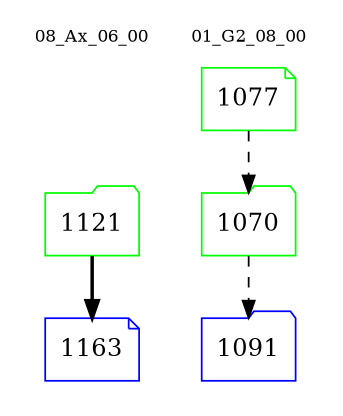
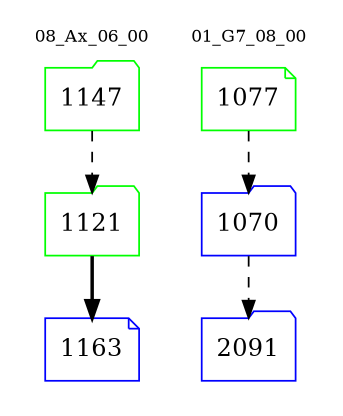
(250, 37) -> (250, 37)
none -> (92, 99)
(249, 224) -> (249, 224)
(249, 350) -> (249, 350)
